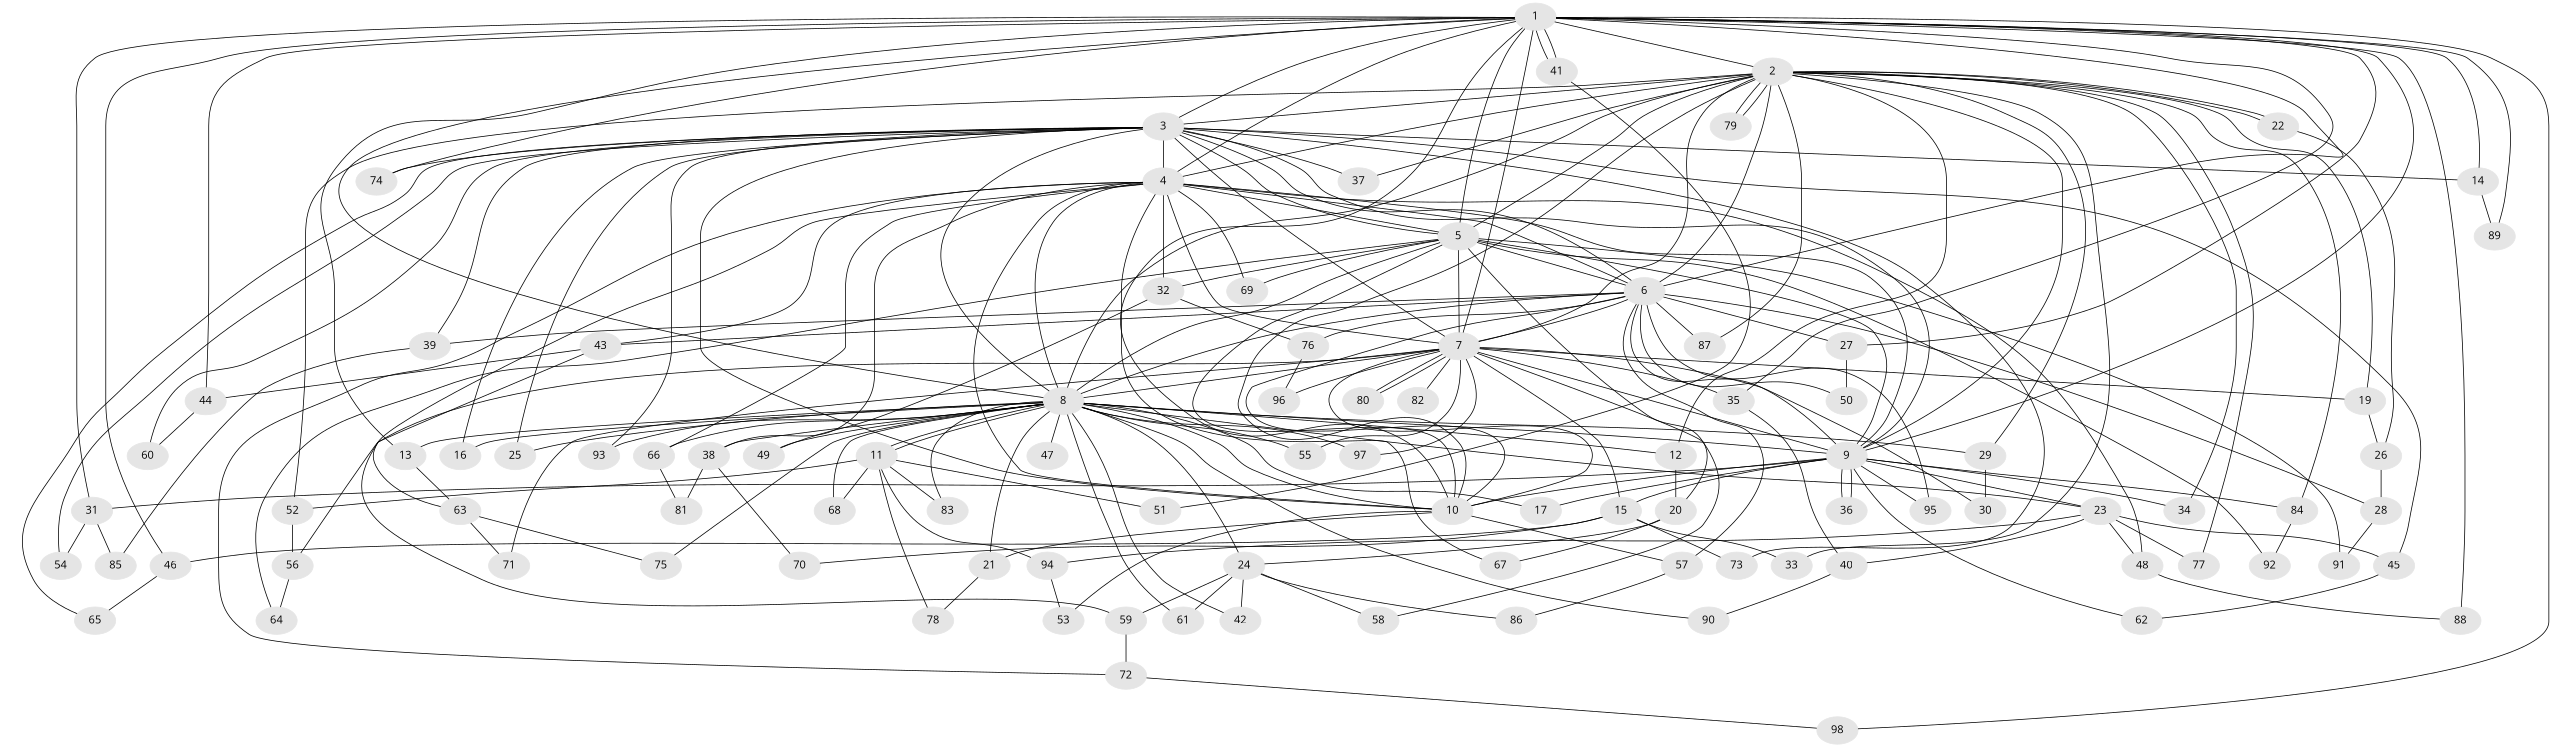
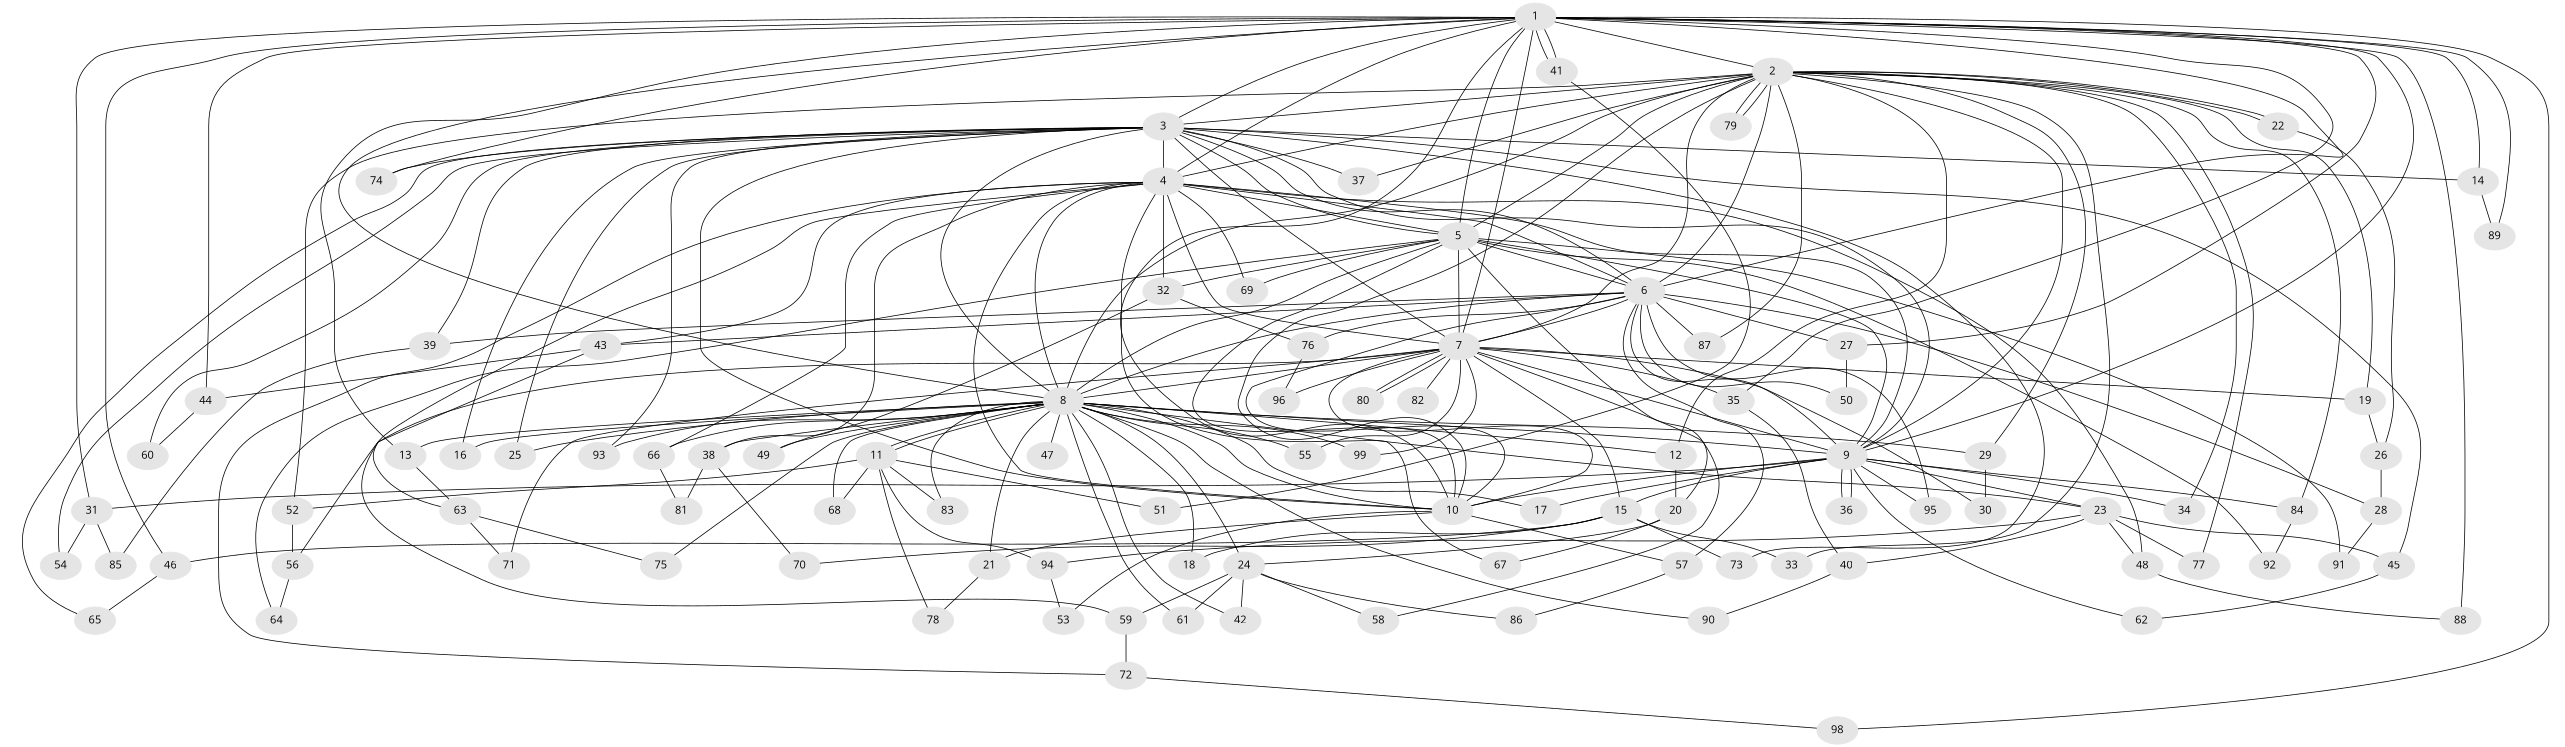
(1360, 456) -> (1360, 456)
none -> (1189, 566)
